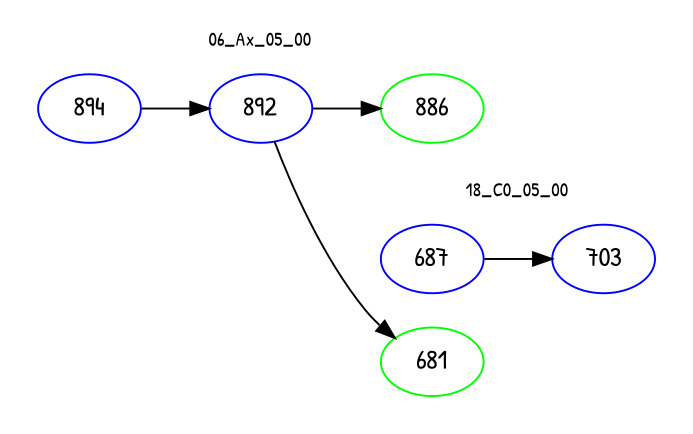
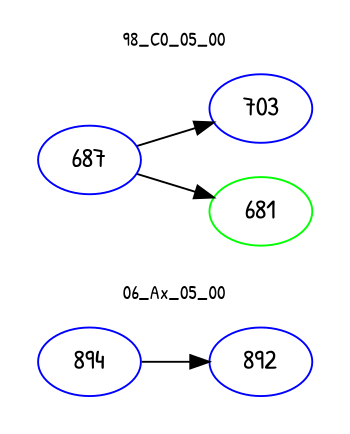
(432, 109) -> none
(518, 191) -> (175, 41)
(319, 238) -> (166, 183)
